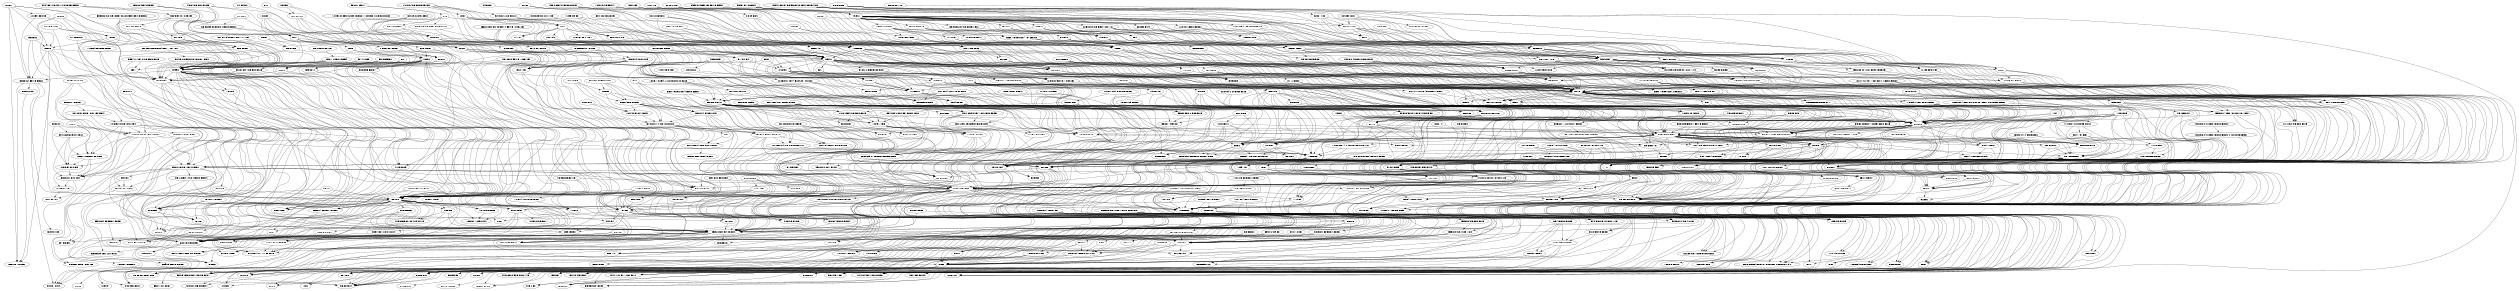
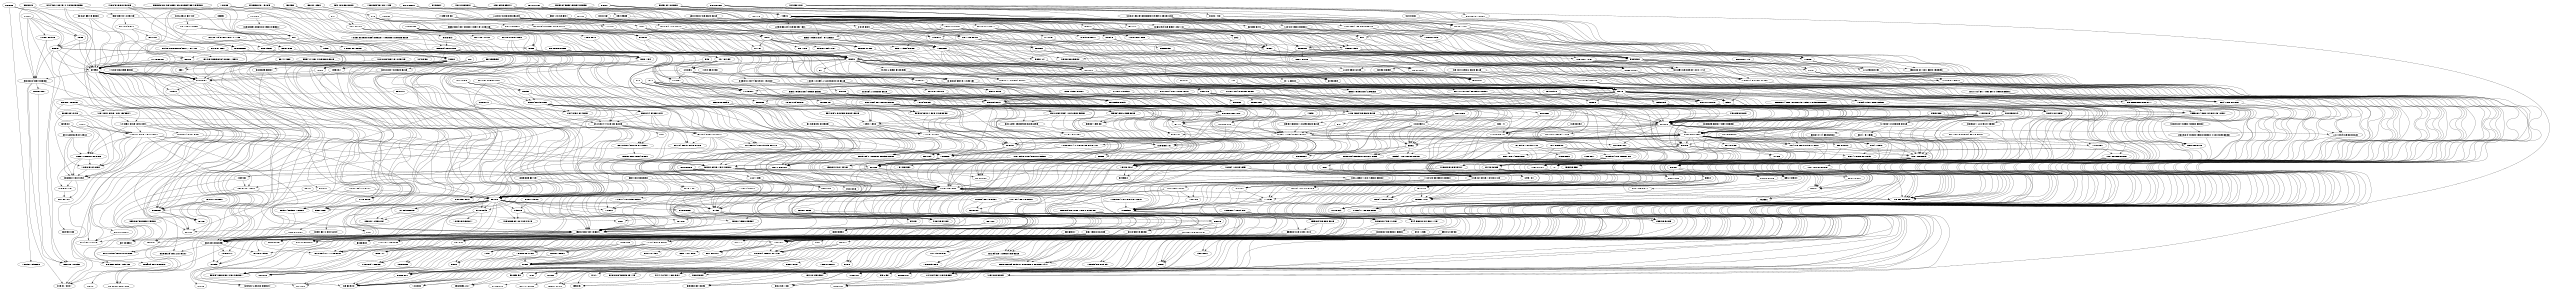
(917, 27) -> (986, 27)
(337, 59) -> (189, 27)
(1383, 89) -> (1492, 58)
(846, 124) -> none
none -> (1999, 131)
(1402, 146) -> (1620, 146)
(1447, 163) -> (1287, 169)
(638, 192) -> (888, 235)
(834, 200) -> none
(197, 286) -> (257, 286)
